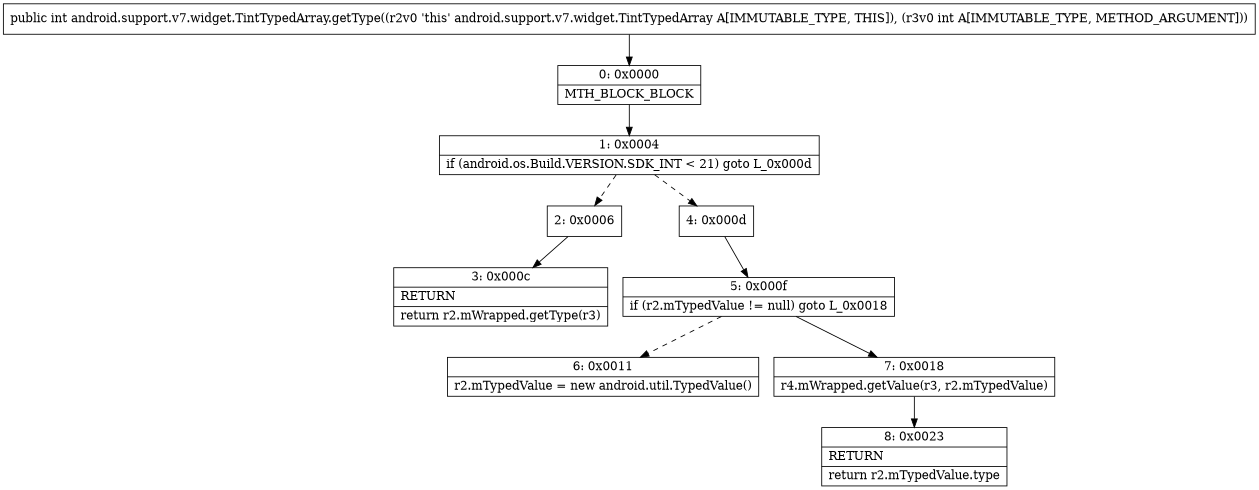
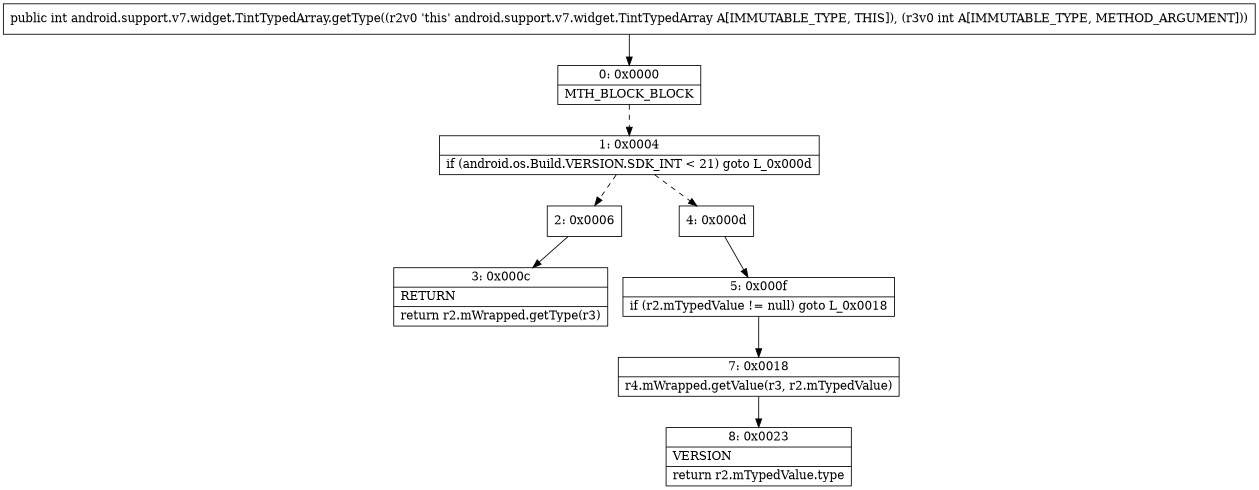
(629, 116) -> (629, 116)
(603, 377) -> none
(856, 456) -> (702, 456)
